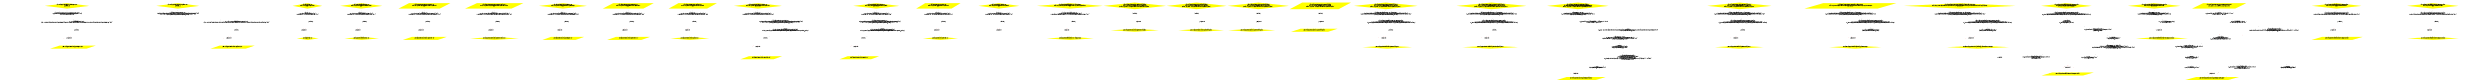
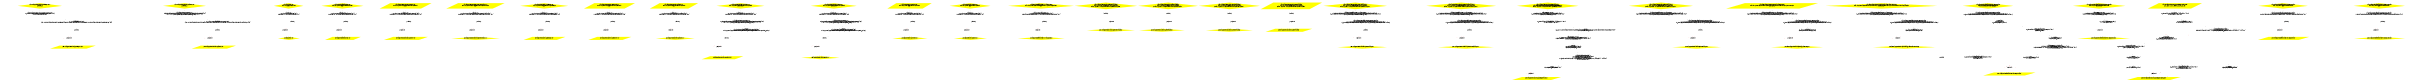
(362, 38) -> (343, 38)
none -> (970, 38)
(859, 58) -> (820, 58)
